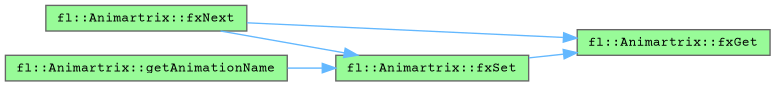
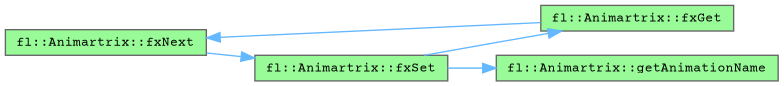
(405, 30) -> (380, 30)
(305, 68) -> (465, 68)
